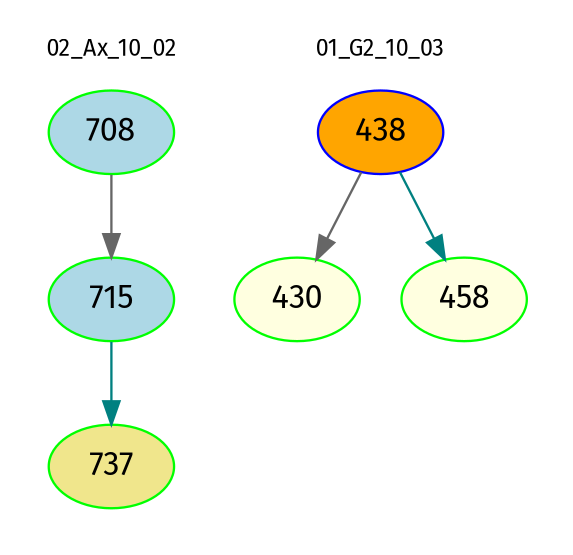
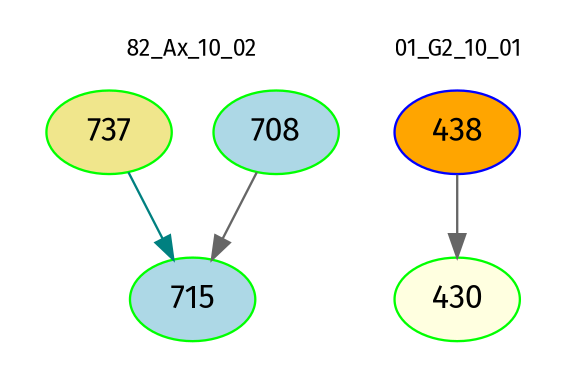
(113, 50) -> (193, 50)
(381, 50) -> (458, 50)
(464, 299) -> none
(111, 372) -> (146, 205)
